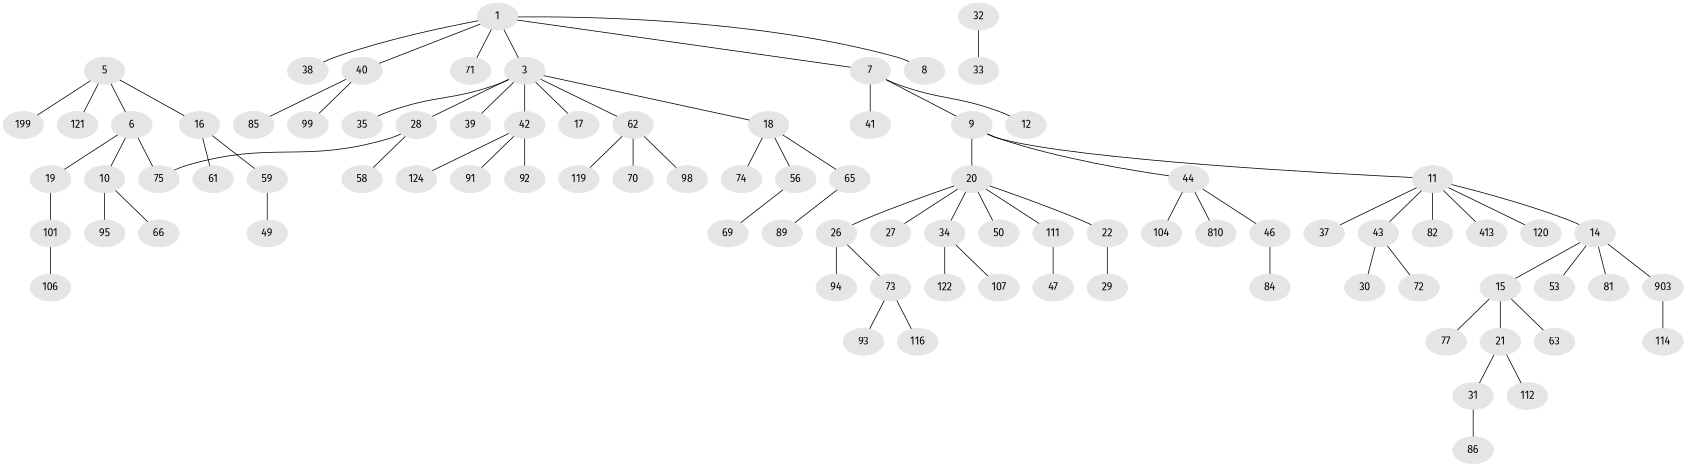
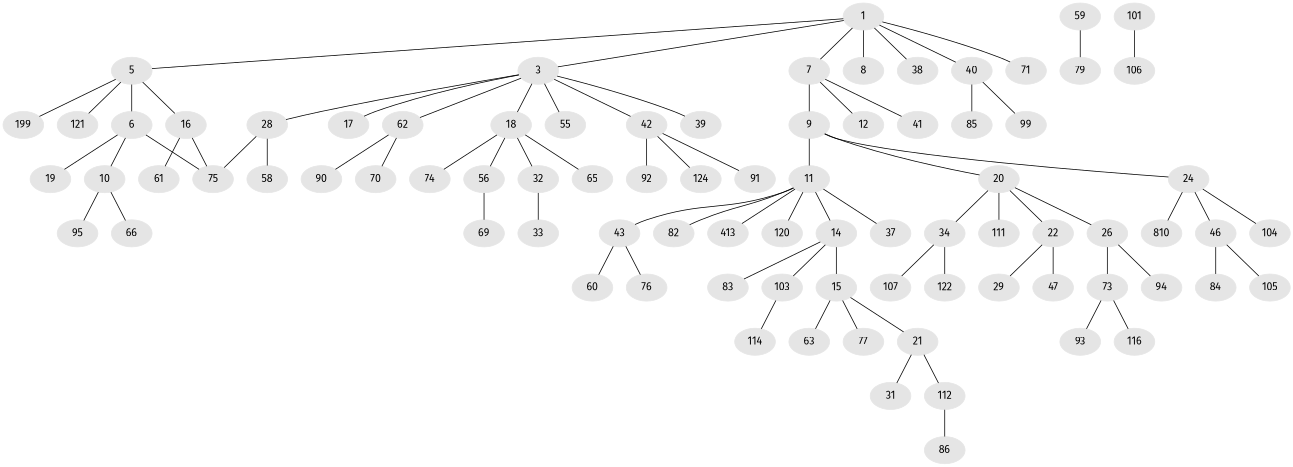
none -> (498, 44)
(362, 125) -> (565, 125)
(231, 150) -> (200, 152)
none -> (525, 152)
(579, 179) -> none
(687, 179) -> (321, 179)
(1189, 179) -> (1189, 179)
(50, 206) -> none
(267, 233) -> (1080, 71)
(782, 233) -> none
(891, 233) -> none
(999, 233) -> none
(1053, 261) -> (1053, 261)
none -> (1270, 288)
(1365, 288) -> (592, 288)
(1419, 288) -> (647, 288)
(1554, 288) -> (728, 288)
(1609, 288) -> none
(1663, 288) -> (782, 288)
(1473, 423) -> (945, 423)
